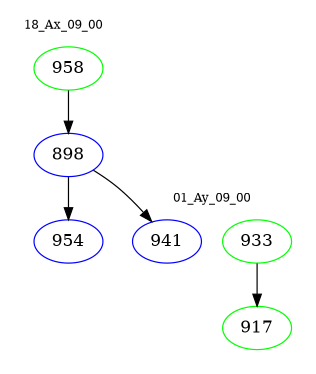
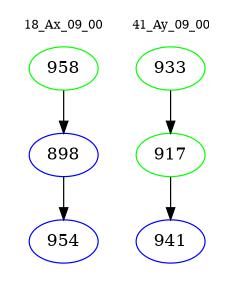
(131, 199) -> (171, 192)
(212, 199) -> (171, 26)
